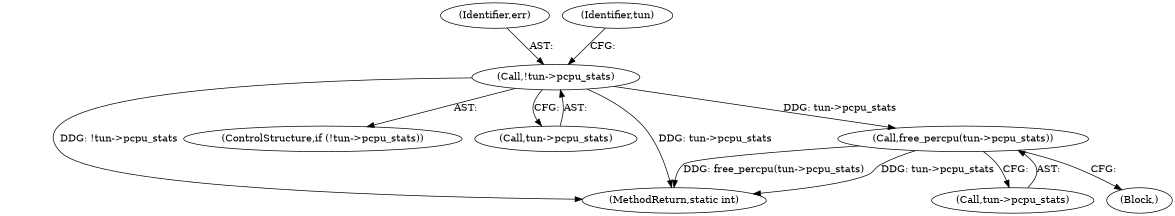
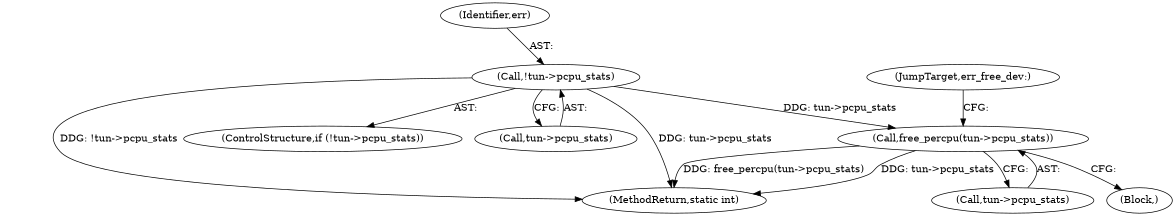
(618, 16) -> none
none -> (963, 77)
